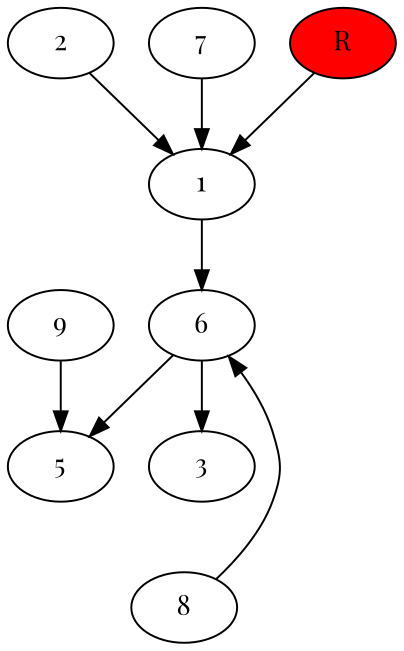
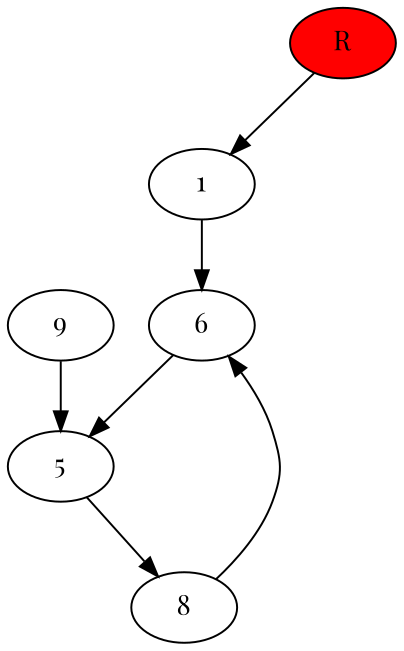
(61, 43) -> none
(202, 43) -> none
(202, 466) -> none
none -> (116, 529)
